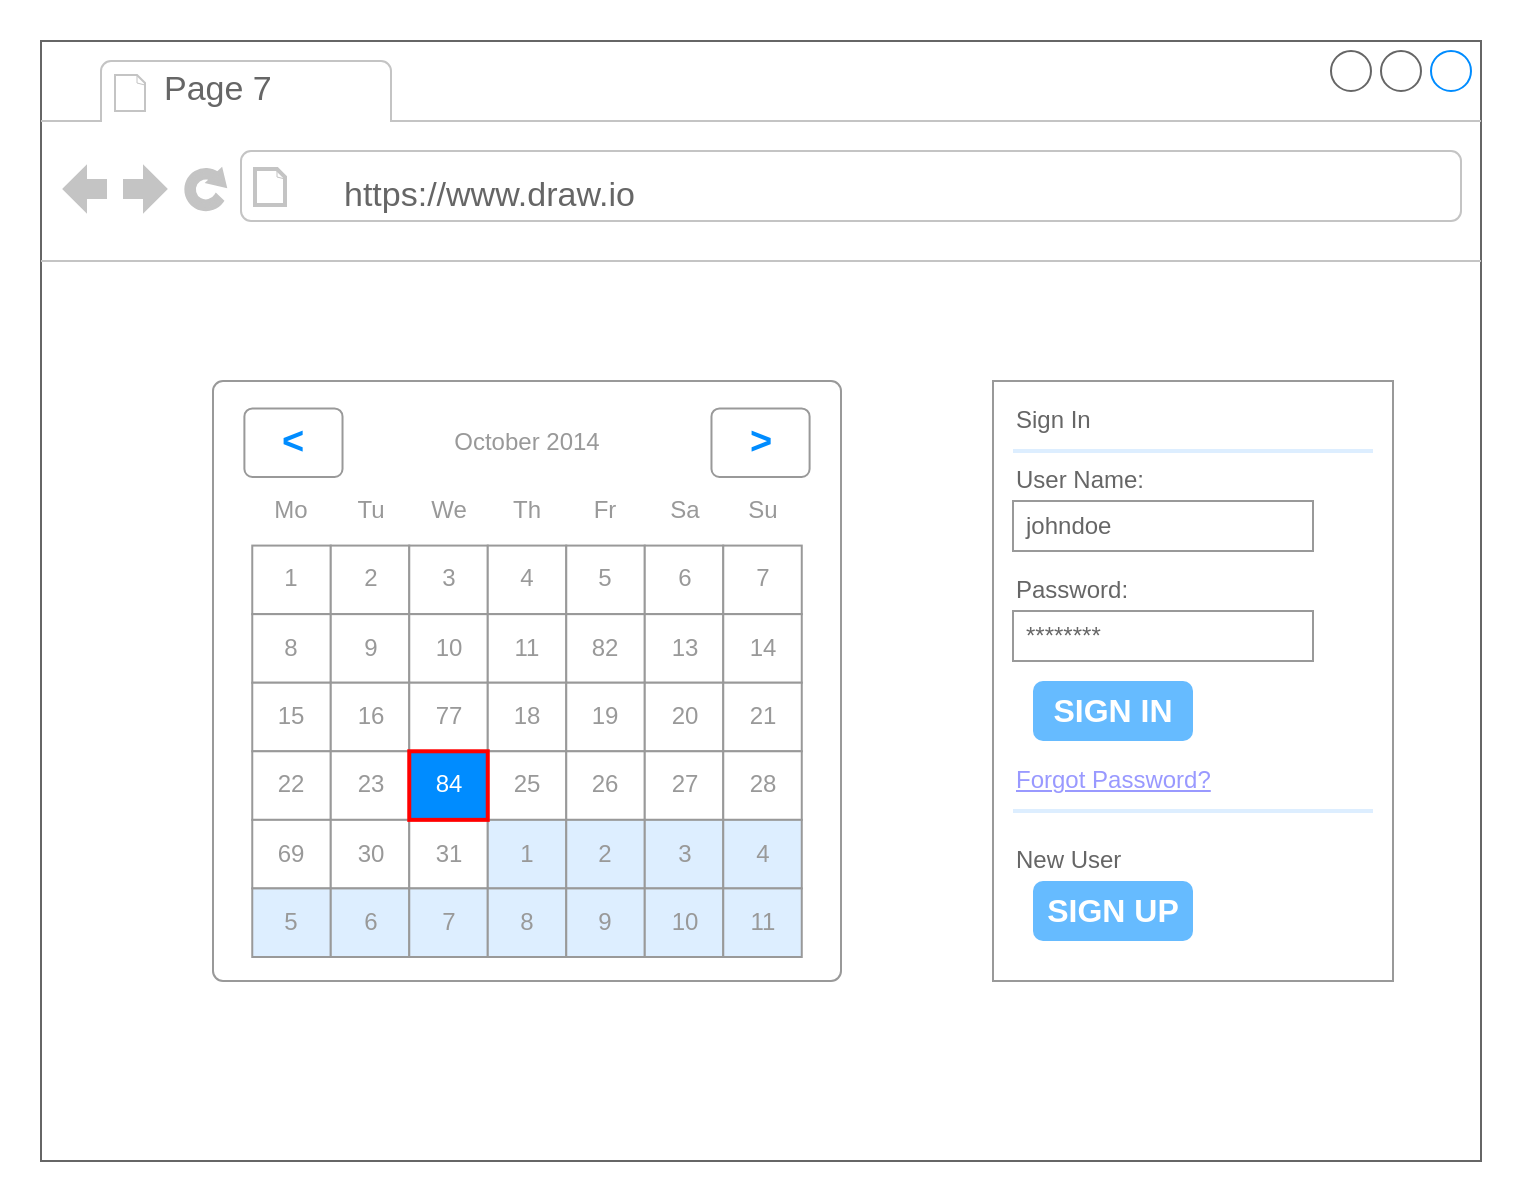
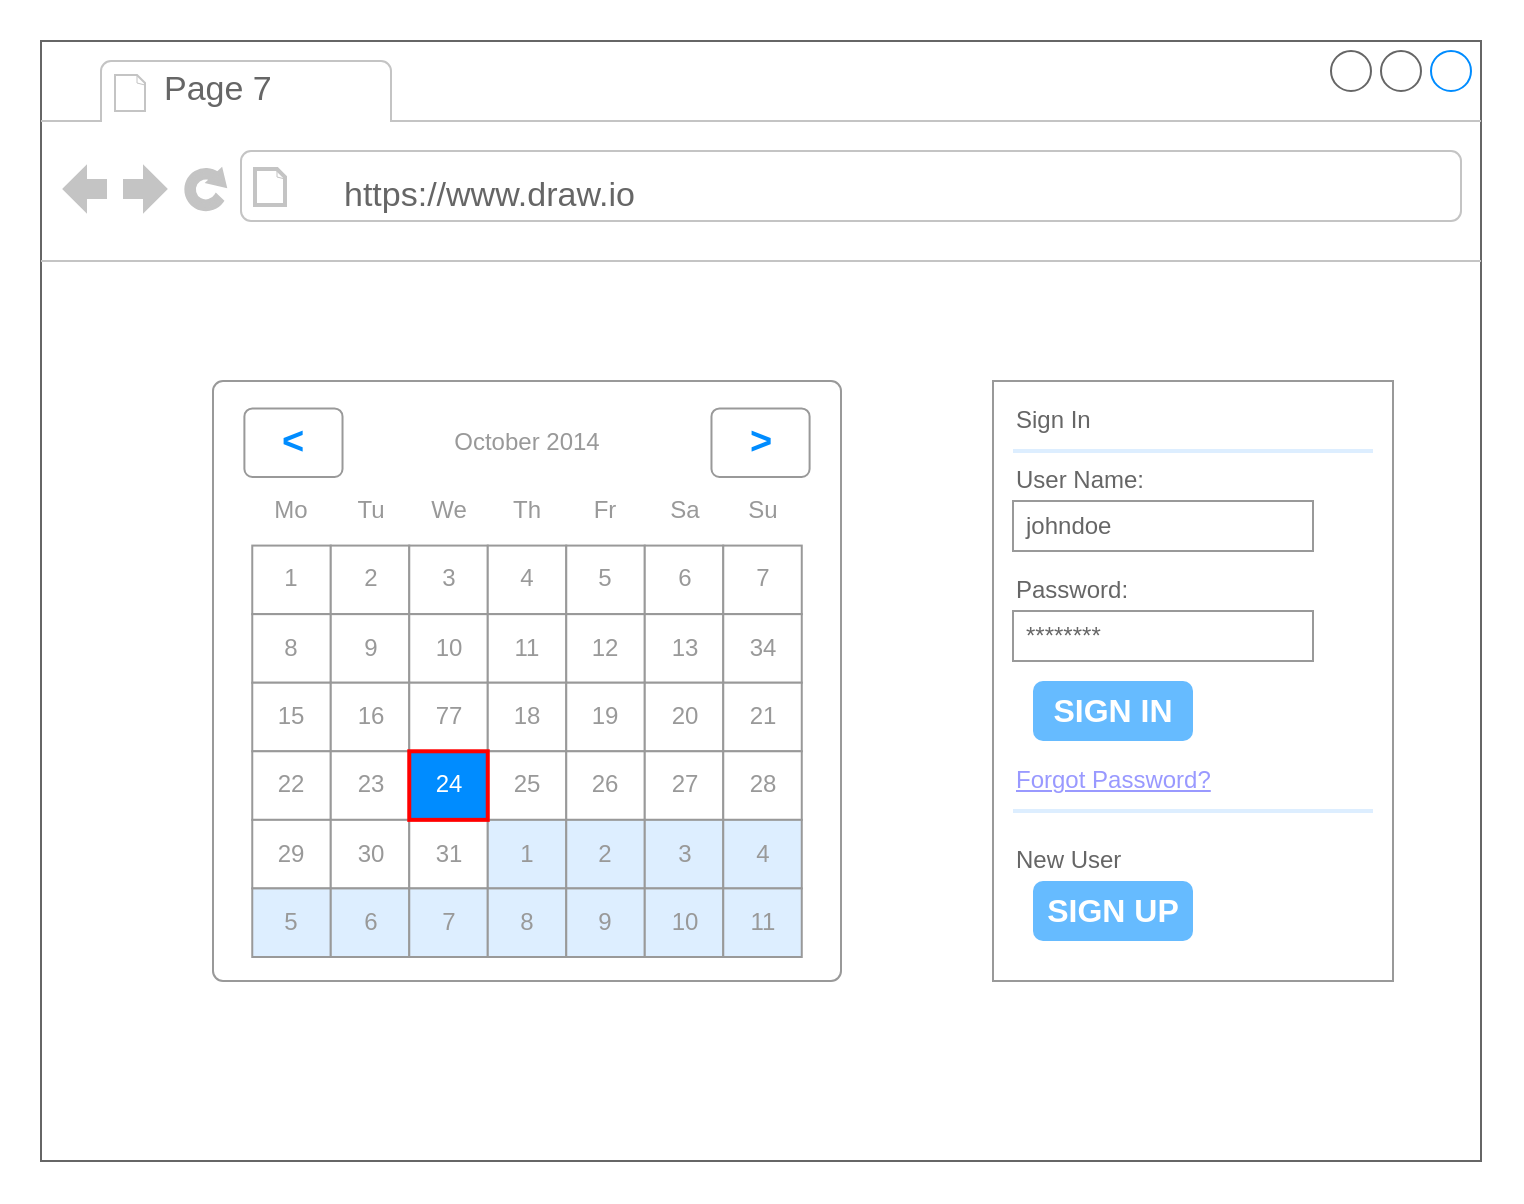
(606, 649) -> (606, 649)
(764, 649) -> (764, 649)
(450, 785) -> (450, 785)
(292, 855) -> (292, 855)
